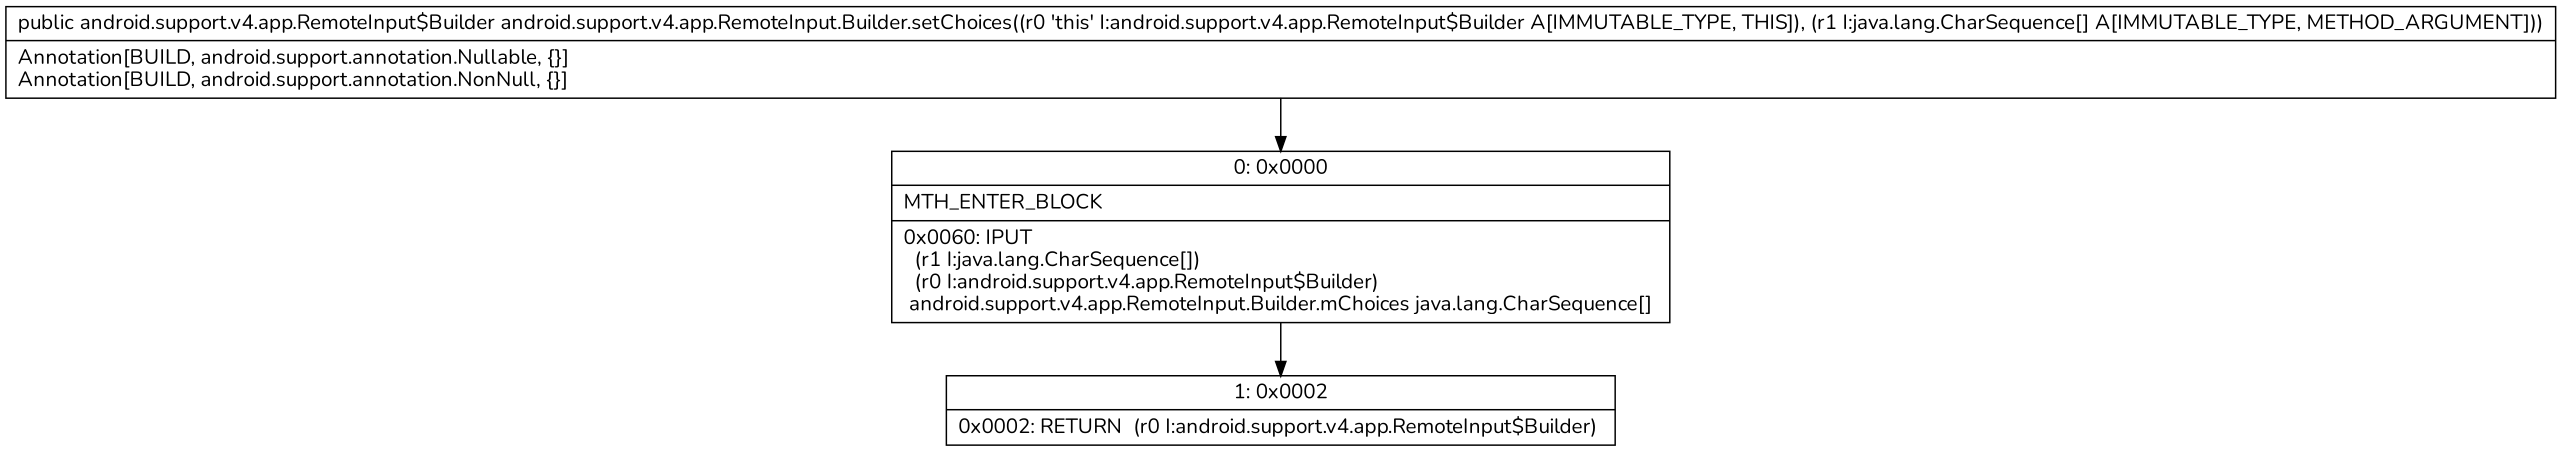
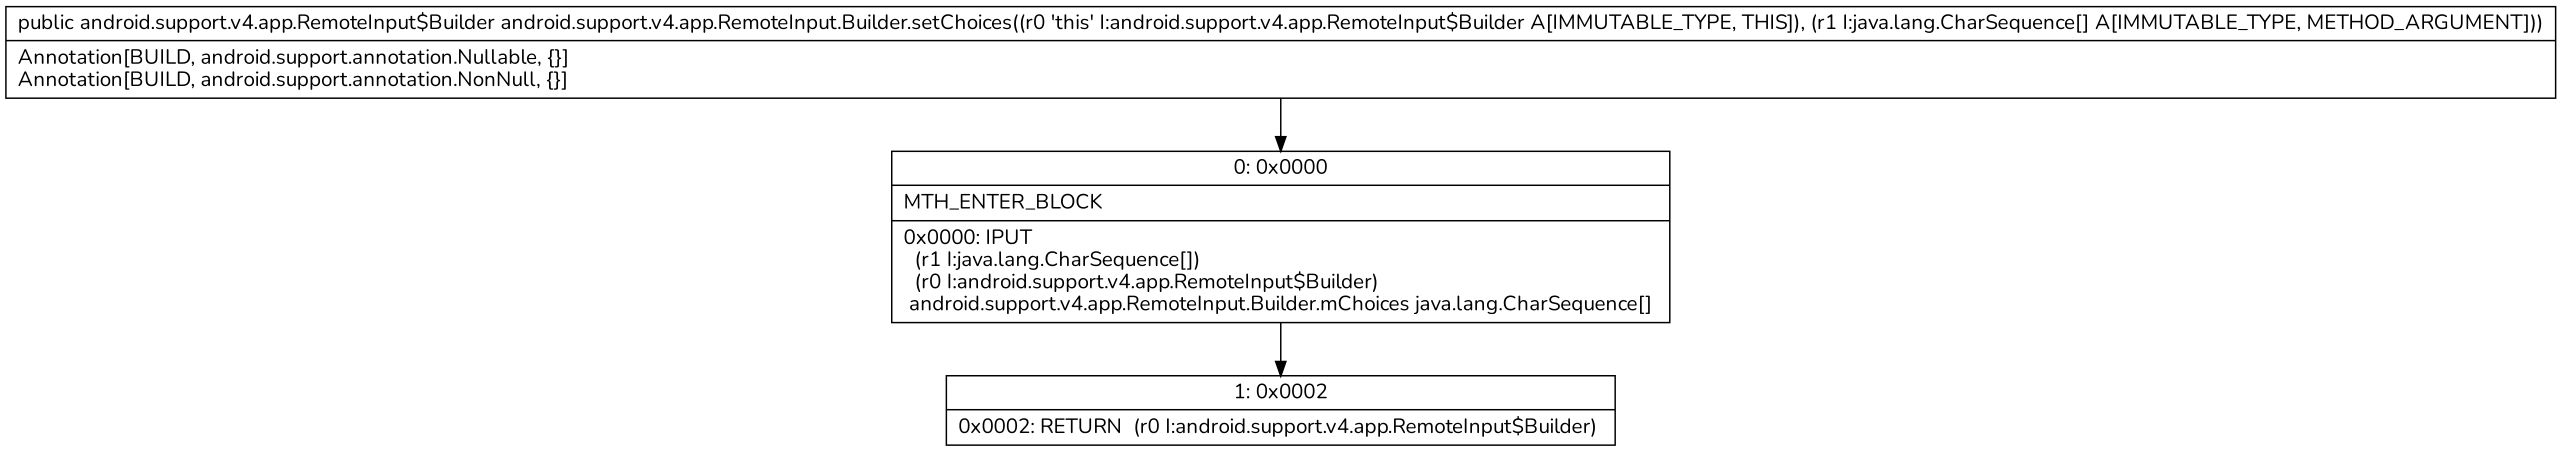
(974, 238) -> (974, 238)
